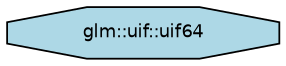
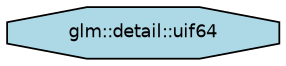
(143, 33) -> (143, 33)
